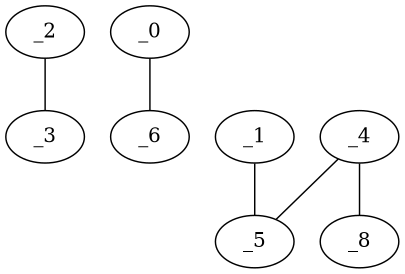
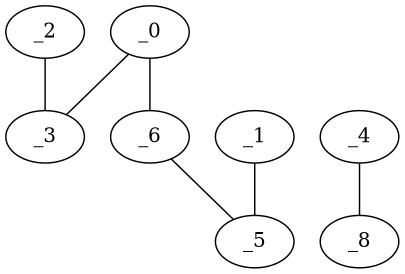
none -> (98, 84)
(307, 189) -> (202, 189)
